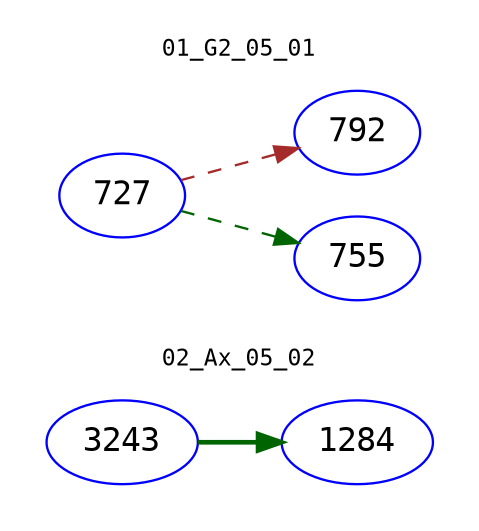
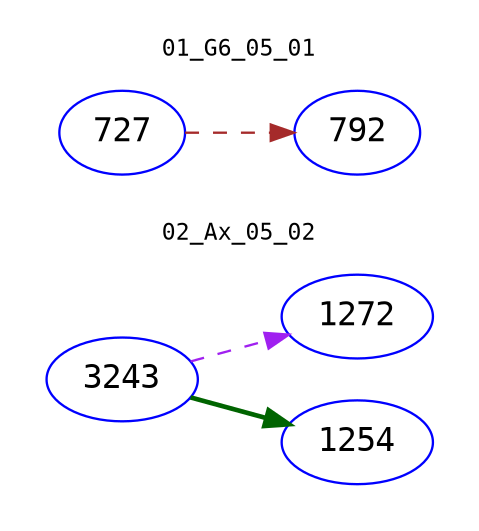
(240, 50) -> (240, 50)
(357, 258) -> none
none -> (357, 317)
(357, 442) -> (357, 442)
